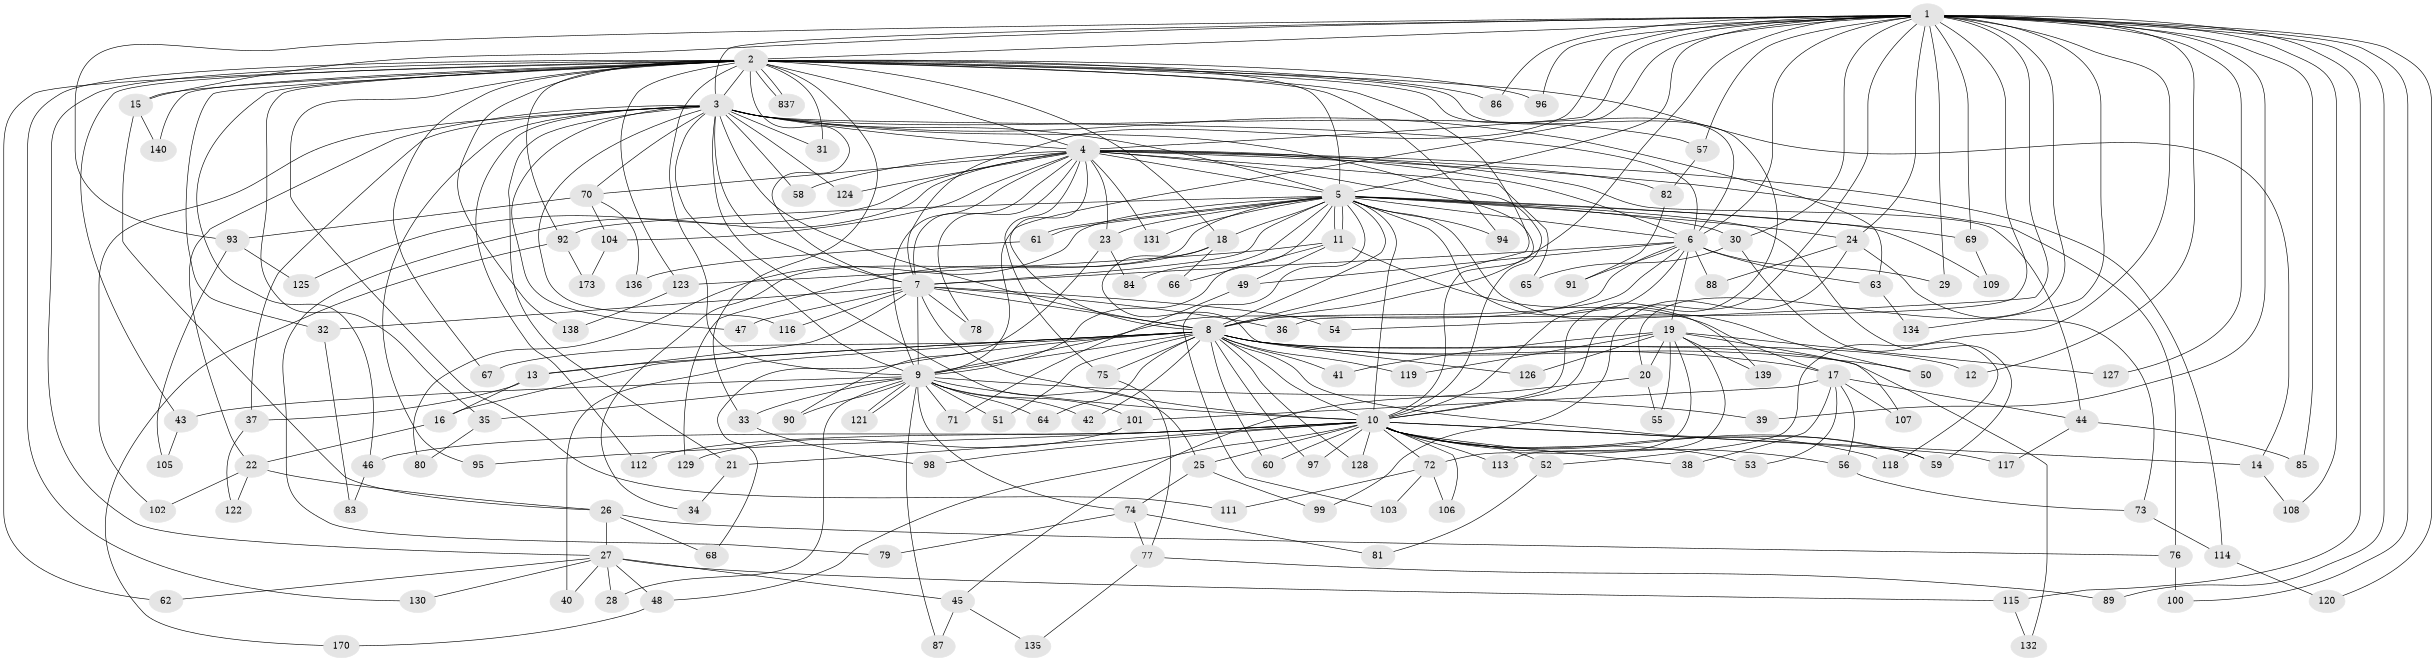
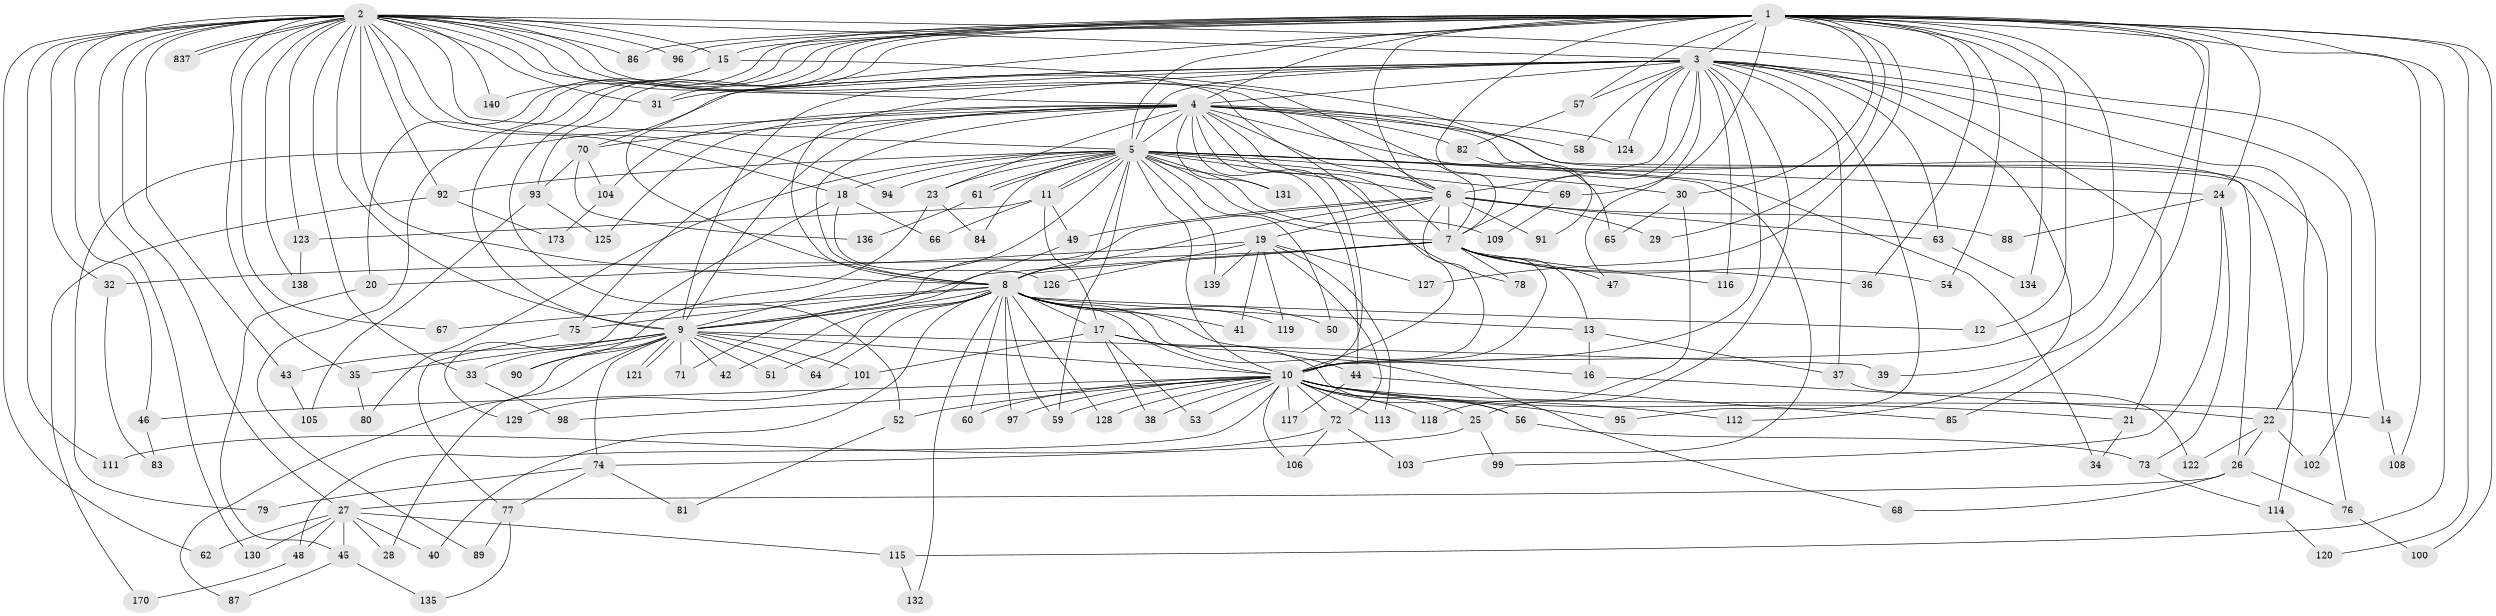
(1339, 38) -> (932, 42)
(1657, 421) -> none
(1904, 421) -> none
